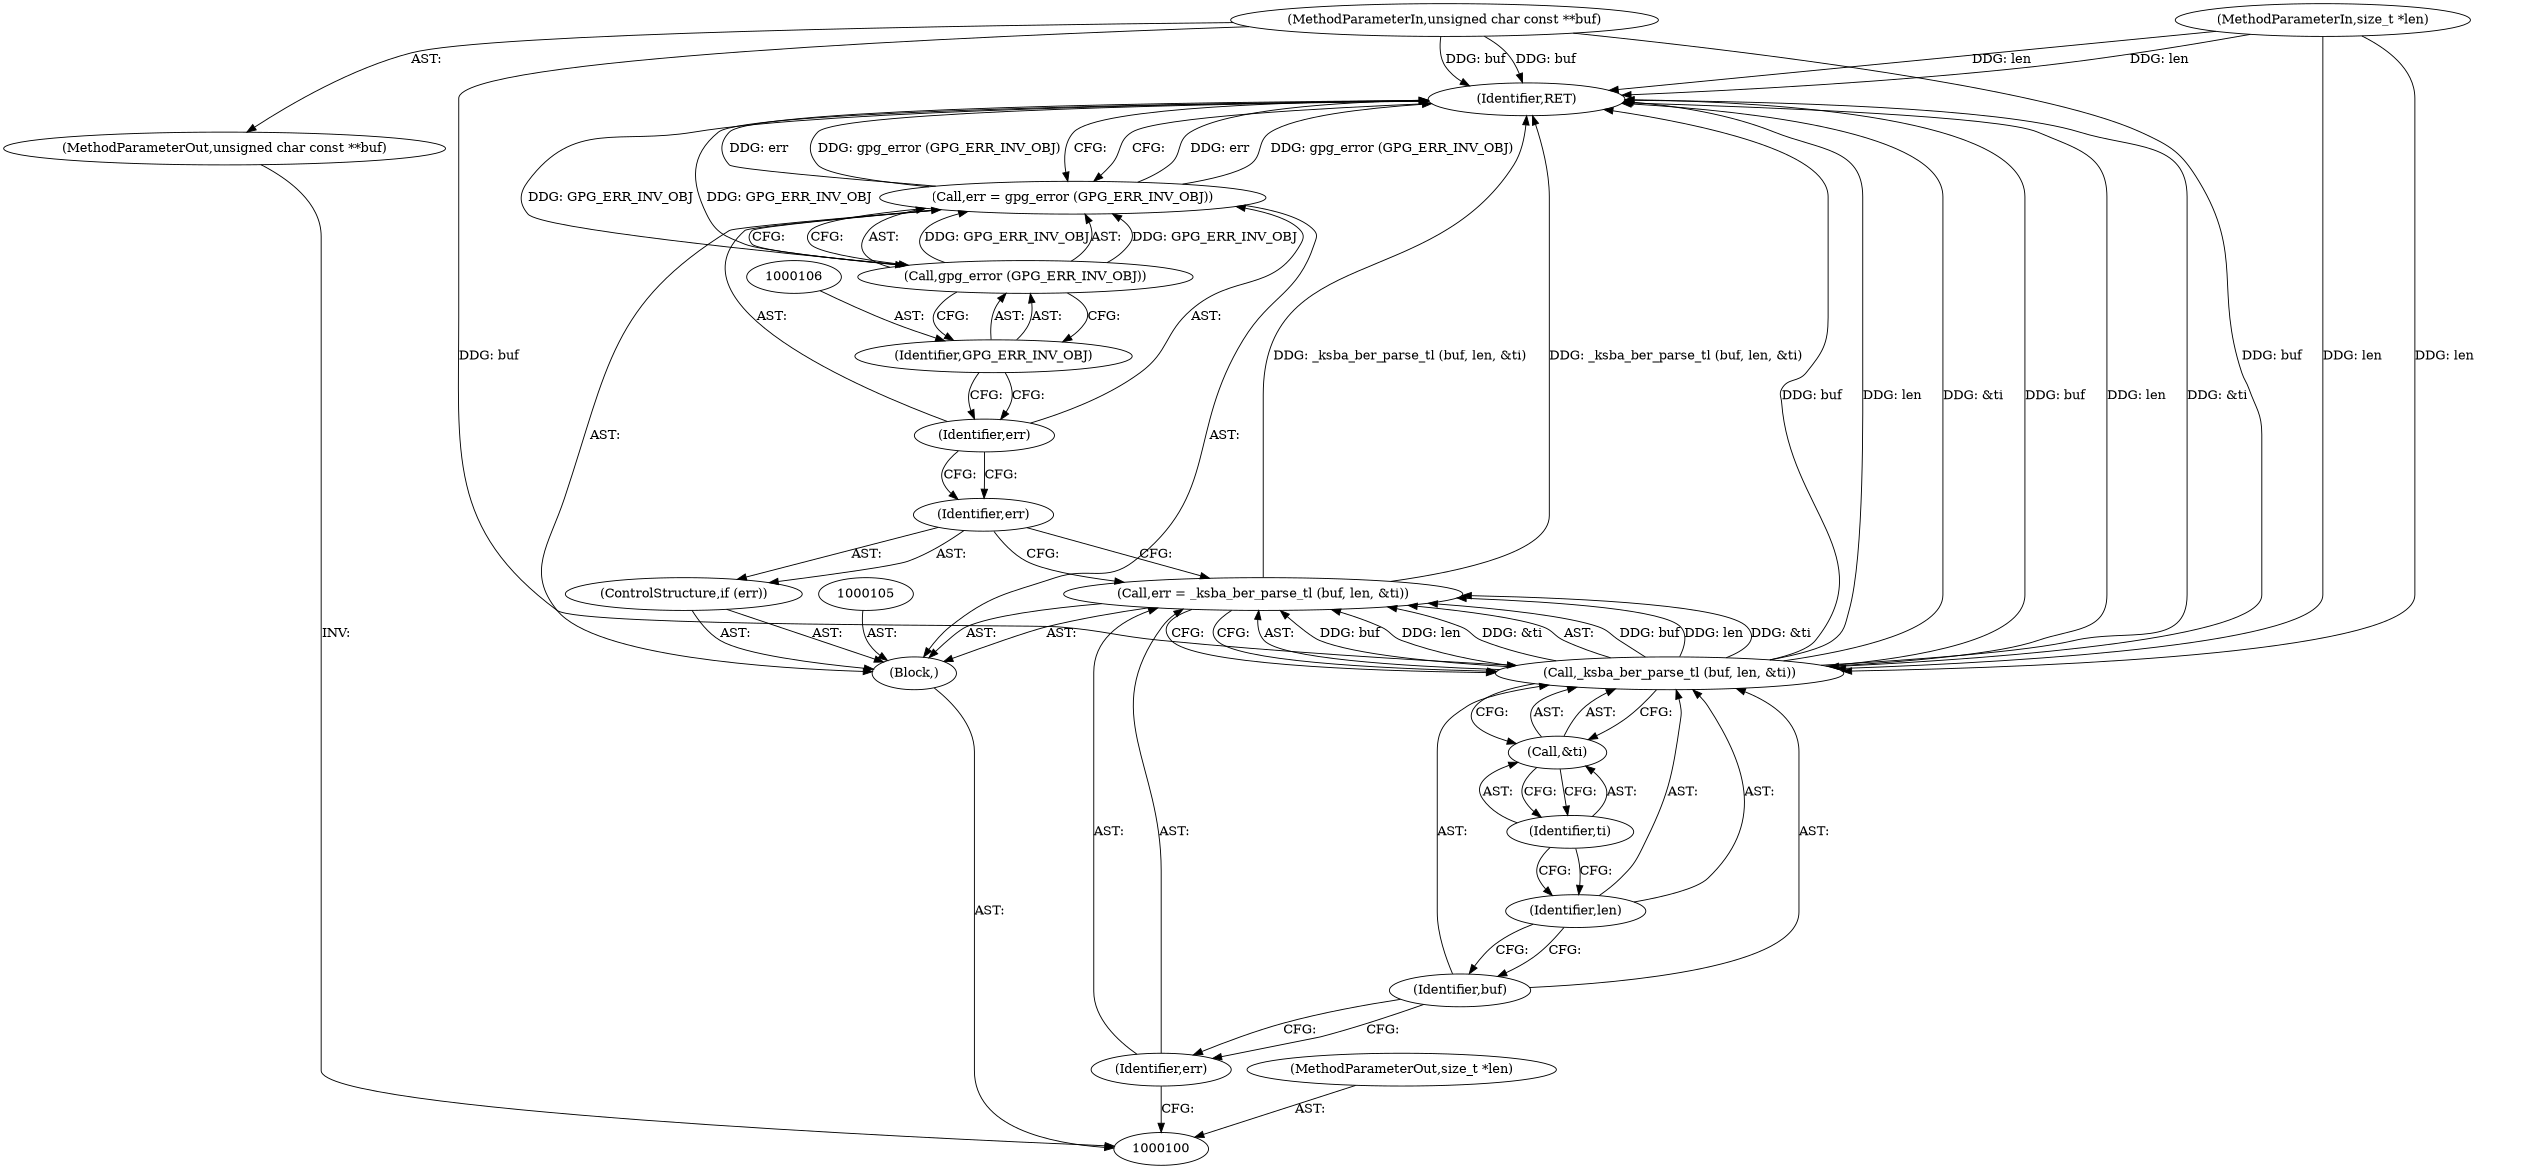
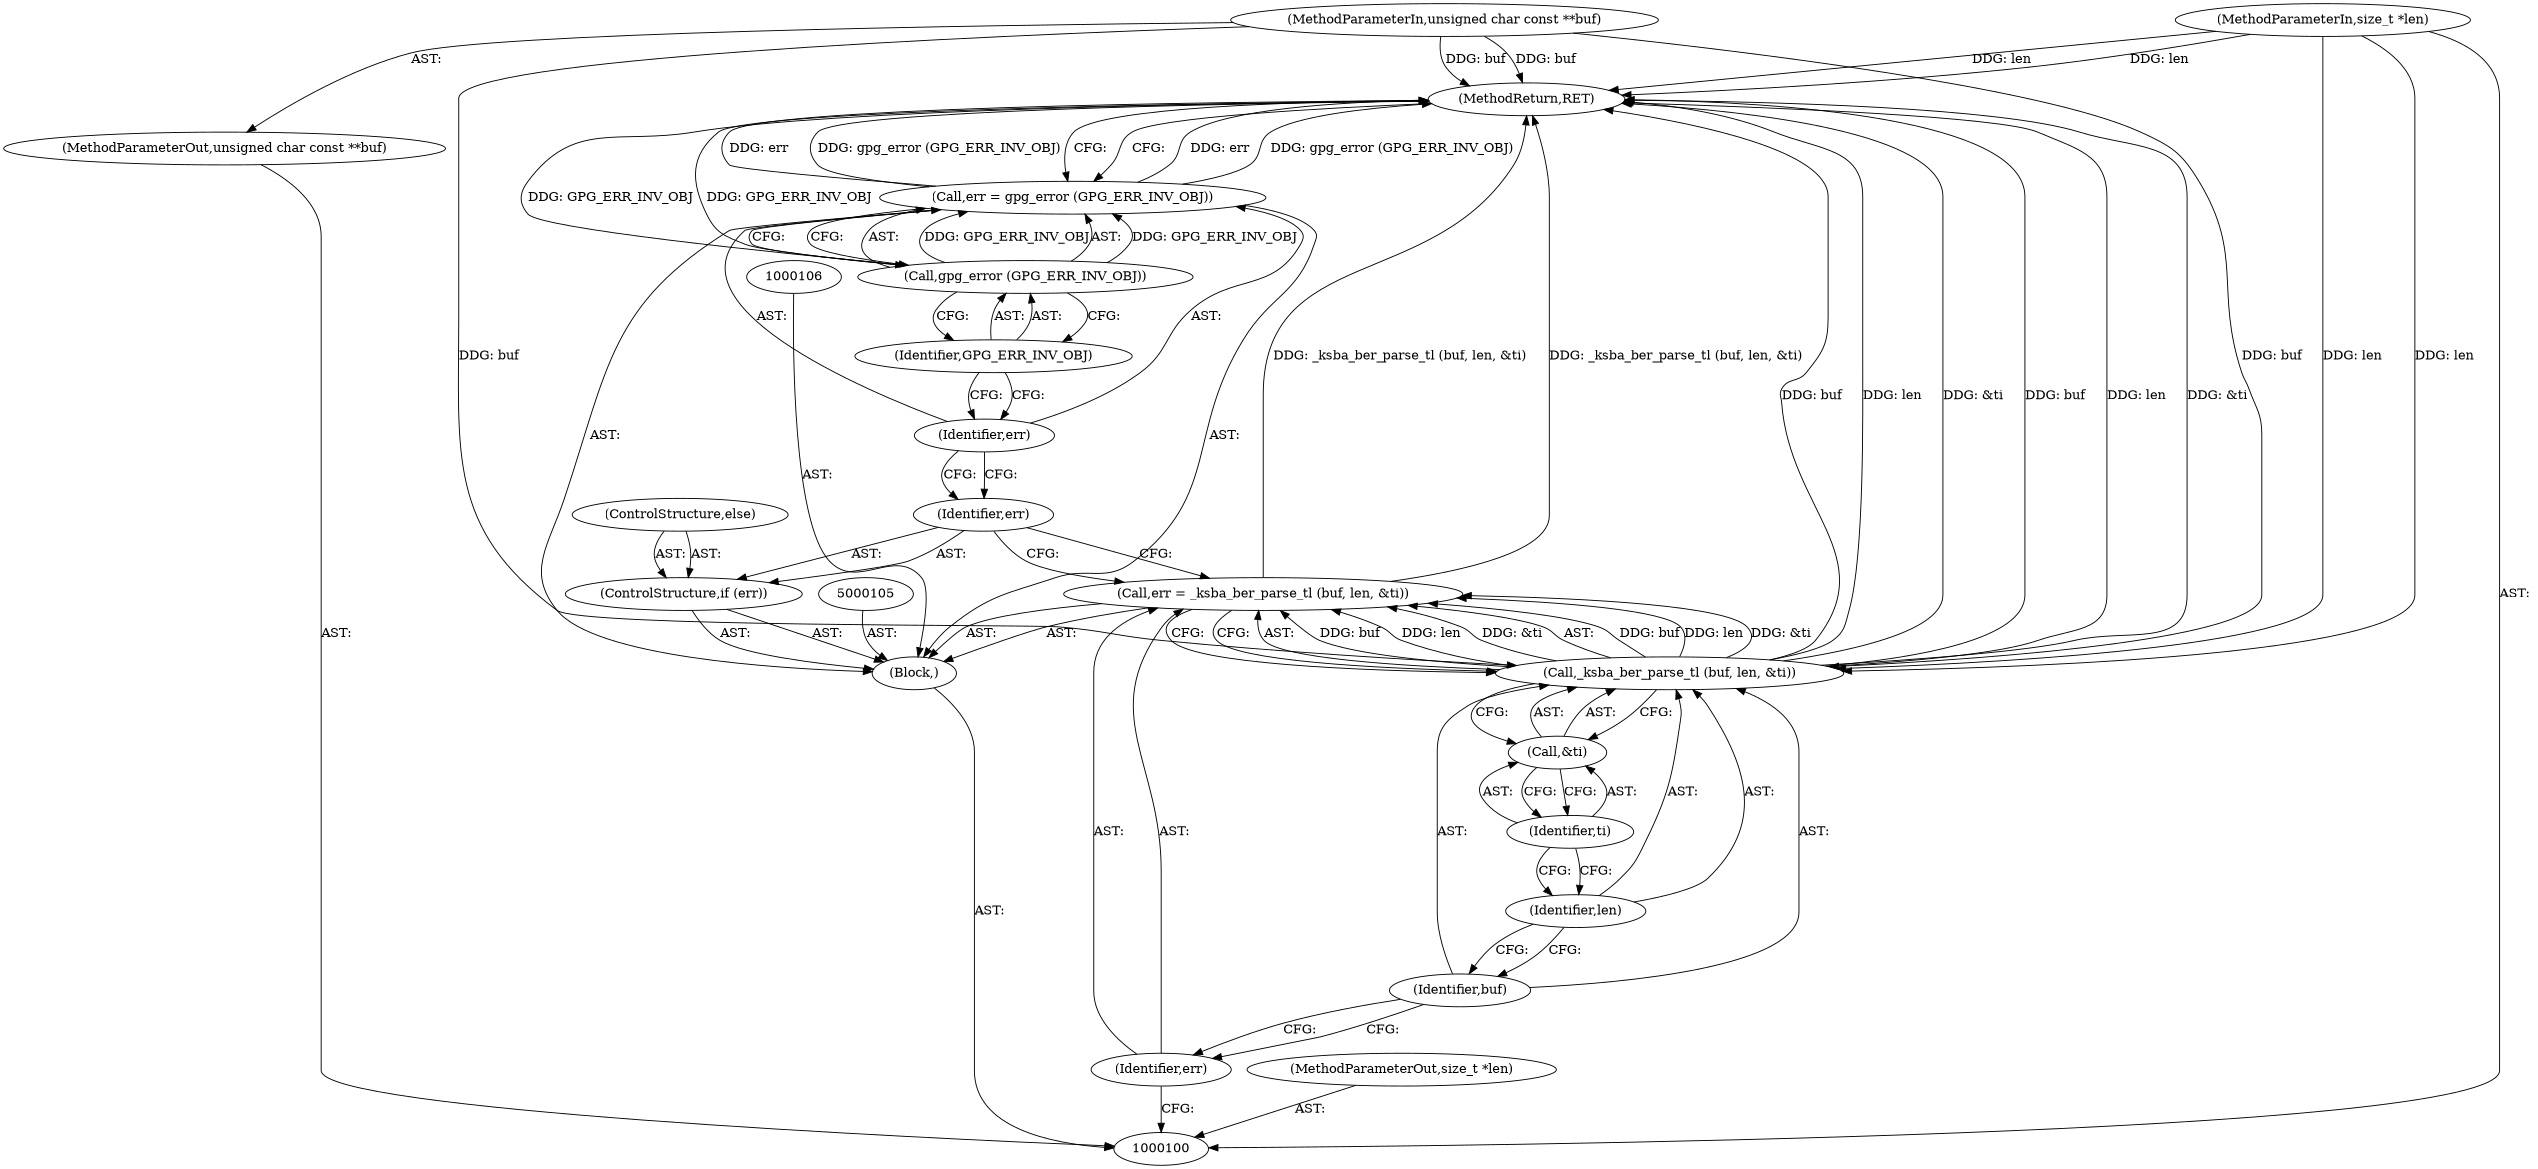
(1527, 99) -> (1527, 99)
(877, 317) -> (809, 514)
none -> (680, 515)
(866, 594) -> (866, 594)
(338, 634) -> (338, 634)
none -> (2400, 1101)
